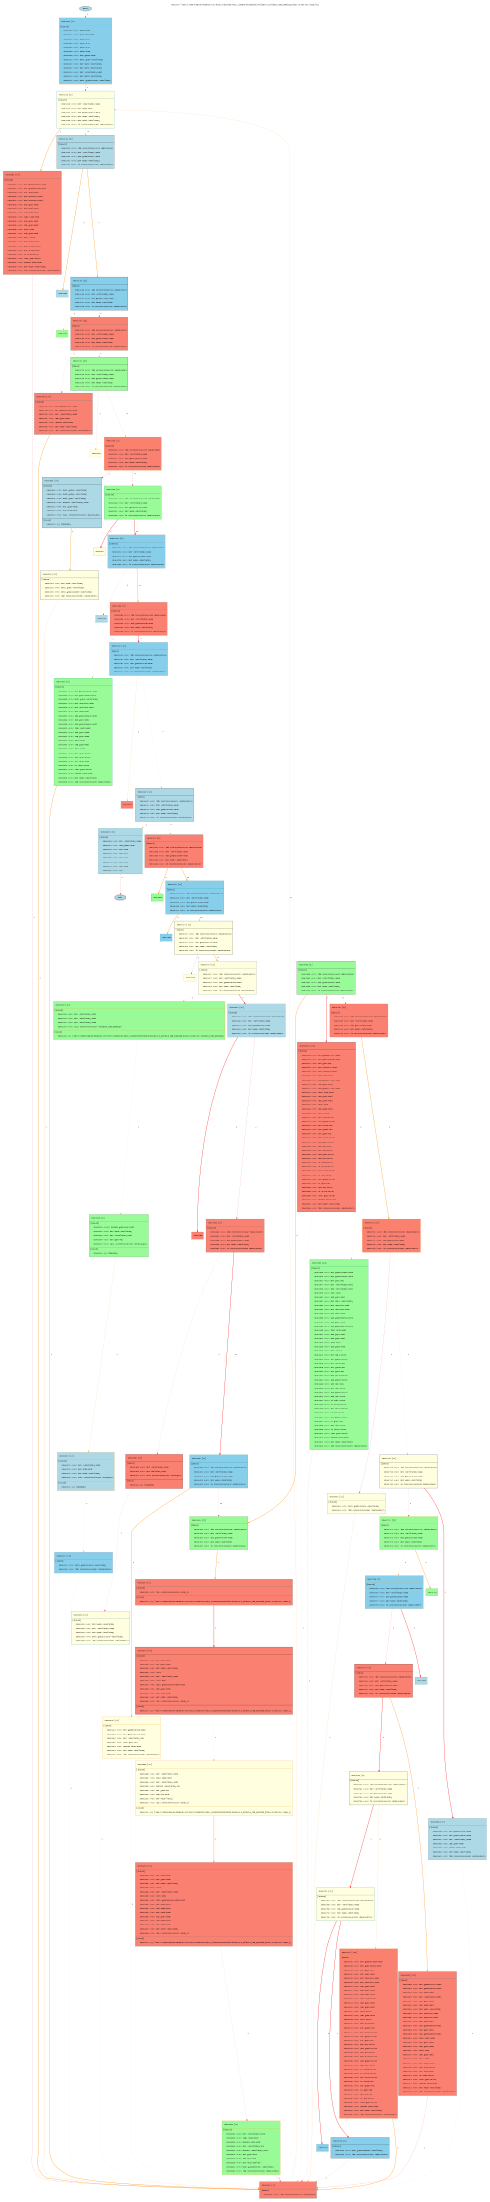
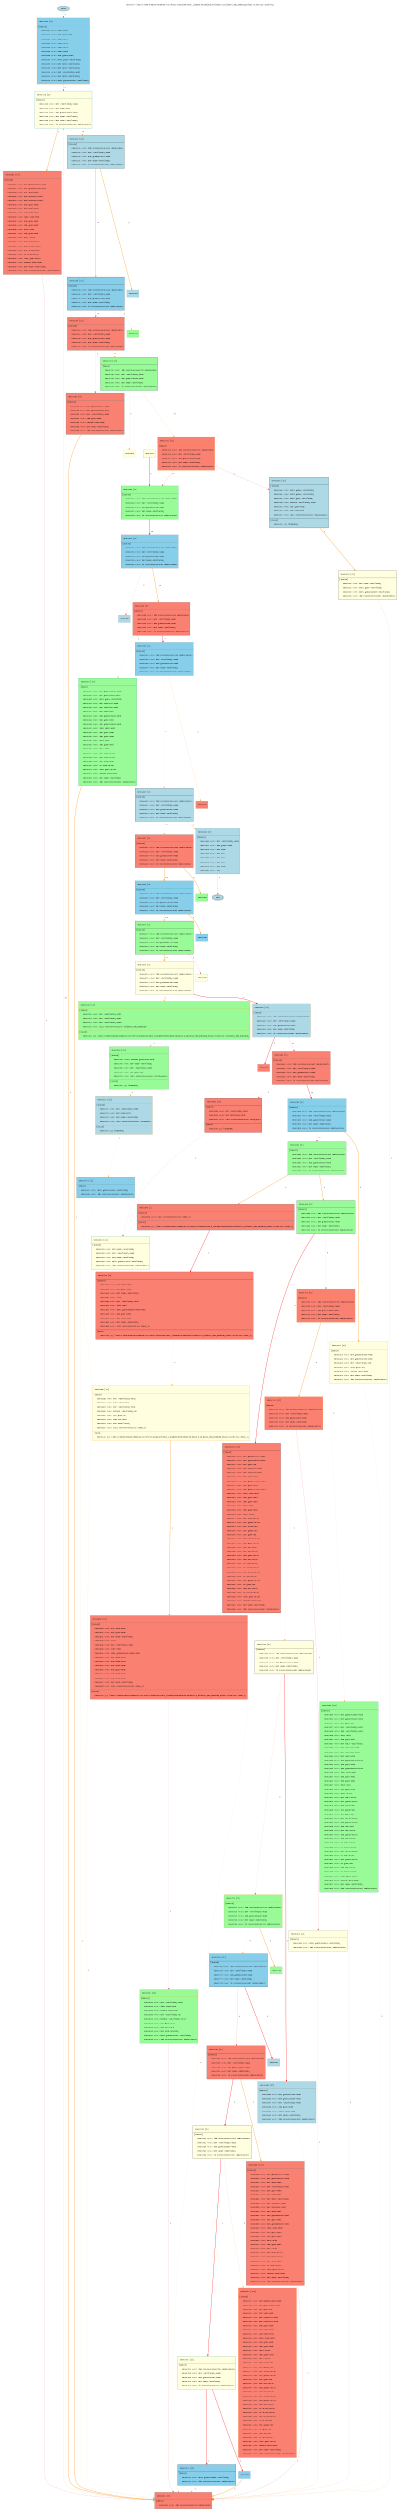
(108, 532) -> (149, 471)
(204, 938) -> (164, 938)
(295, 1268) -> (321, 1187)
(394, 1592) -> (238, 1970)
(386, 2178) -> (230, 2490)
